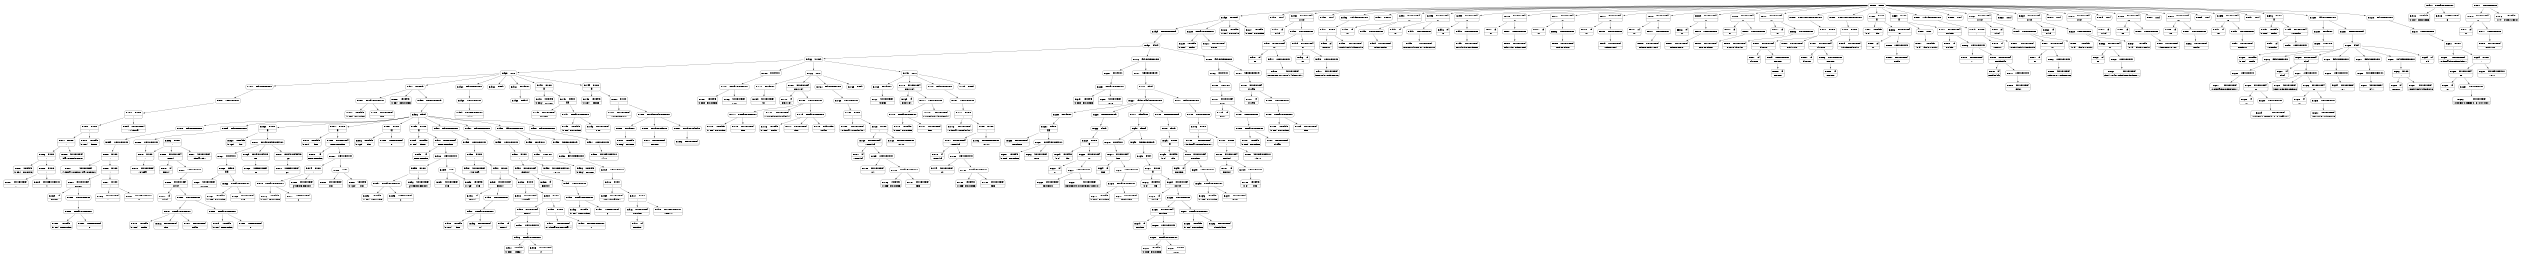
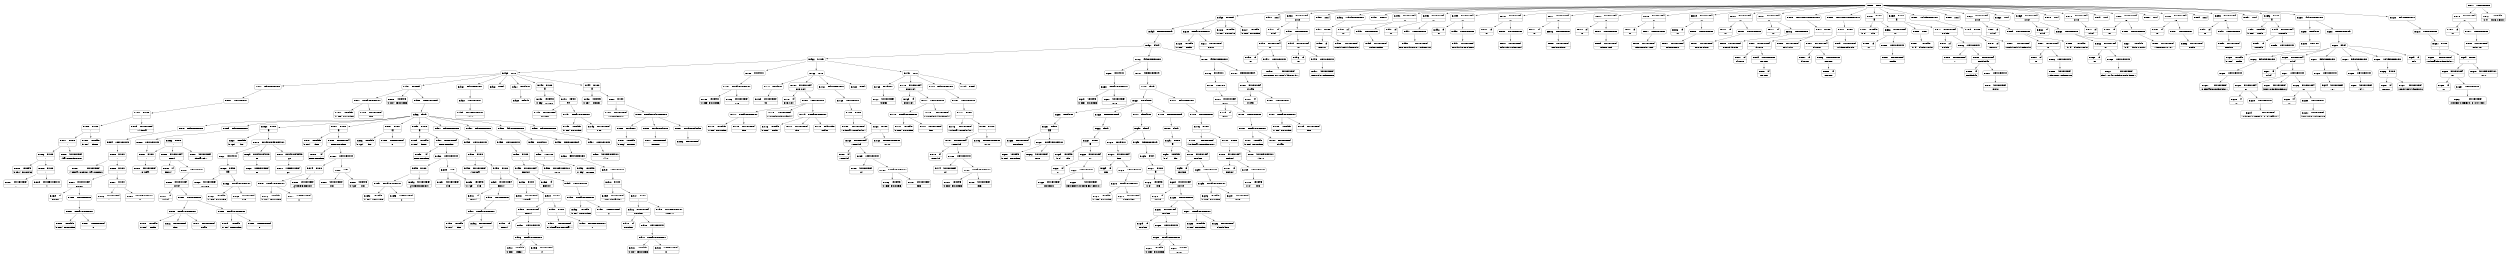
(2375, 73) -> (2364, 73)
(1150, 101) -> (1146, 101)
none -> (652, 225)
